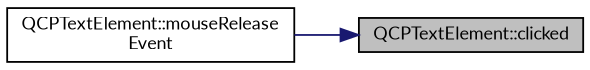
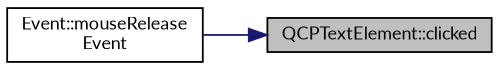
(151, 35) -> (105, 35)
